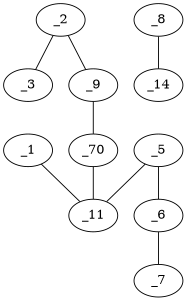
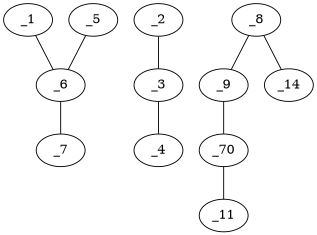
(77, 53) -> (240, 53)
none -> (158, 150)
(61, 183) -> (44, 53)
(126, 183) -> none
